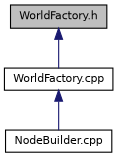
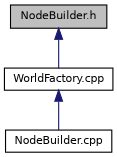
(59, 17) -> (59, 17)
